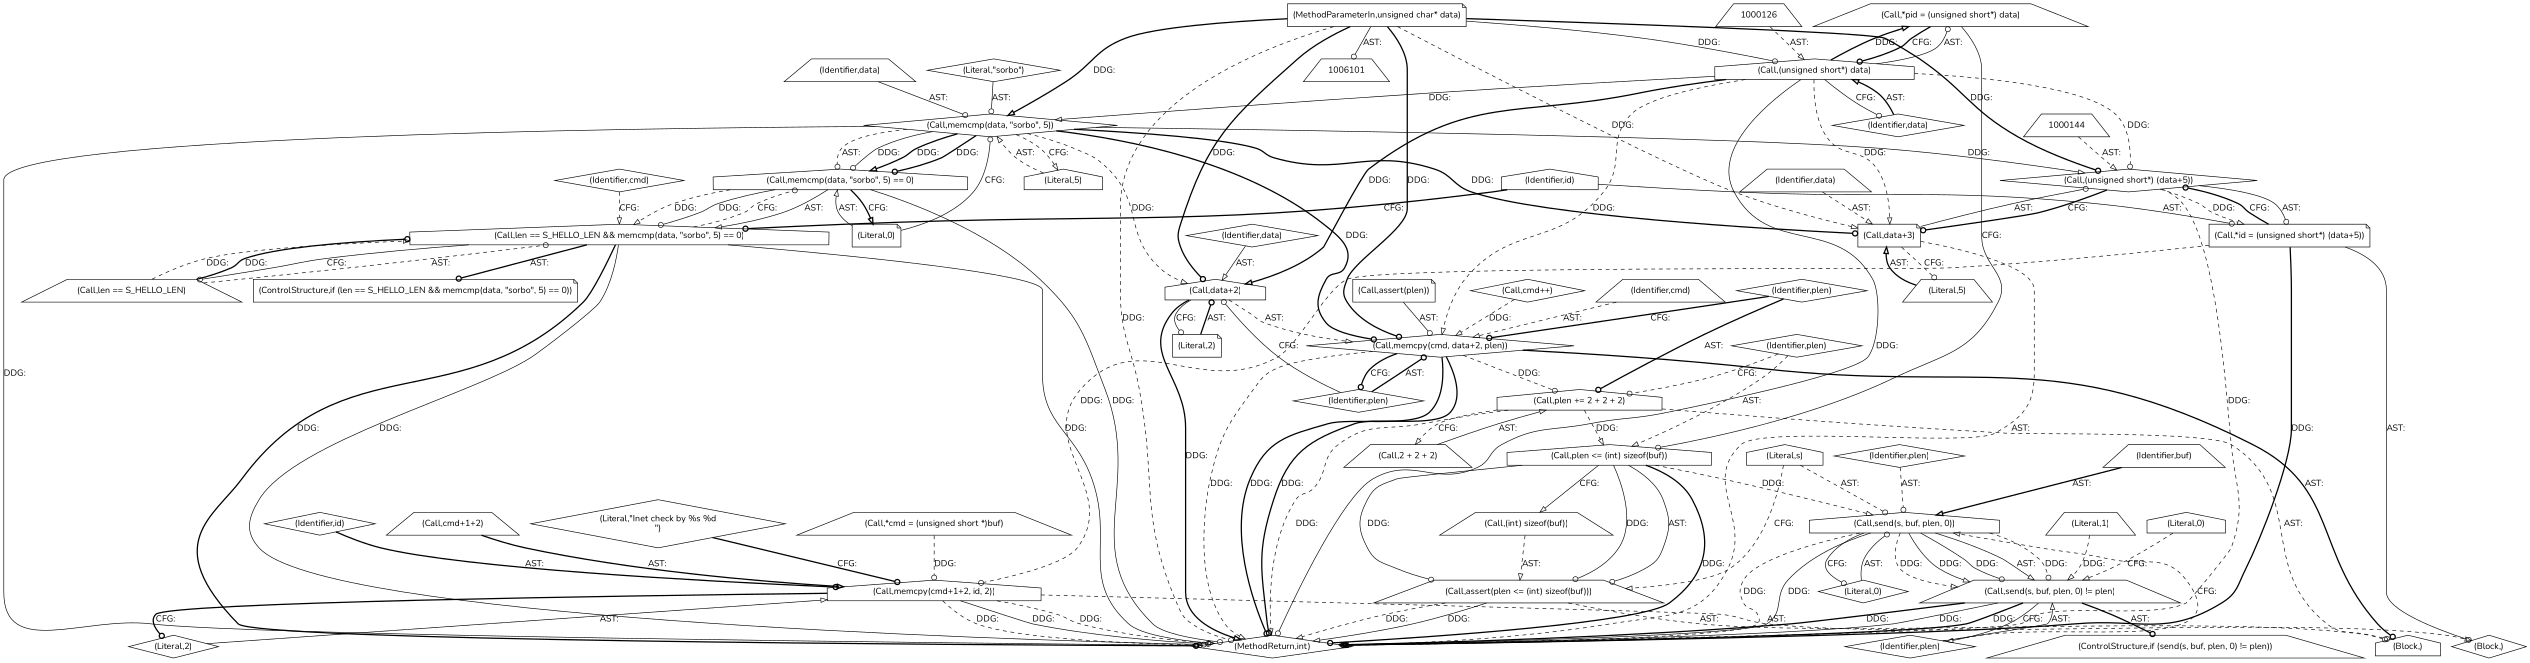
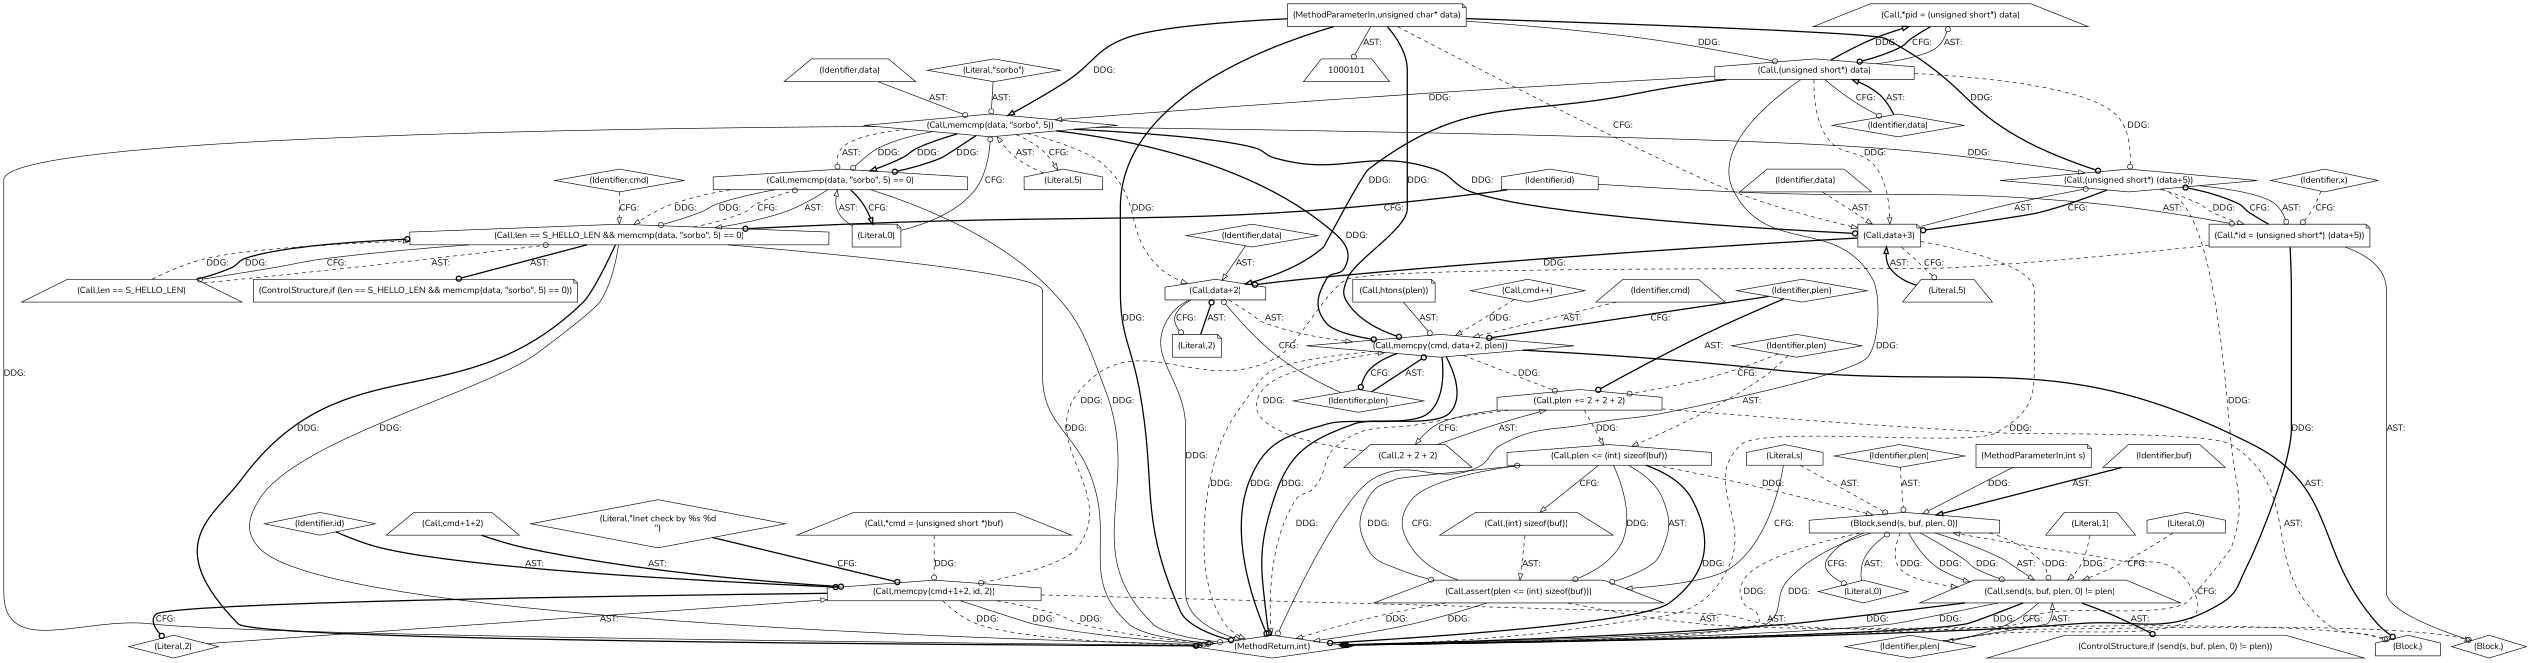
(1759, 15) -> none
(1346, 70) -> (1346, 70)
(1230, 124) -> (1557, 258)
(1624, 125) -> (1624, 125)
(2067, 125) -> none
none -> (2324, 181)
(1598, 198) -> (1259, 397)
(1394, 291) -> (1394, 291)
(1120, 293) -> (1120, 293)
(1971, 338) -> (1412, 500)
(1435, 425) -> (1435, 425)
(2022, 428) -> (2022, 428)
none -> (2034, 456)
(1186, 474) -> (1186, 474)
(1904, 524) -> (1904, 524)
(1737, 563) -> (1737, 563)
(658, 570) -> (658, 570)
